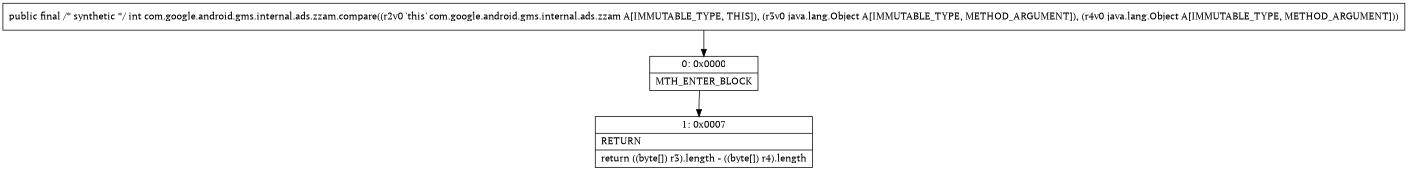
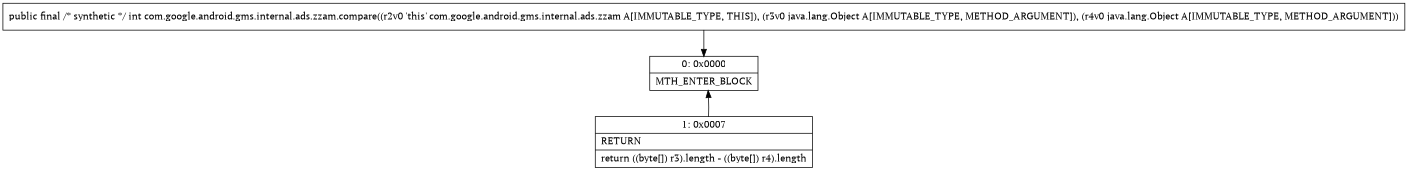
(699, 100) -> (709, 107)
